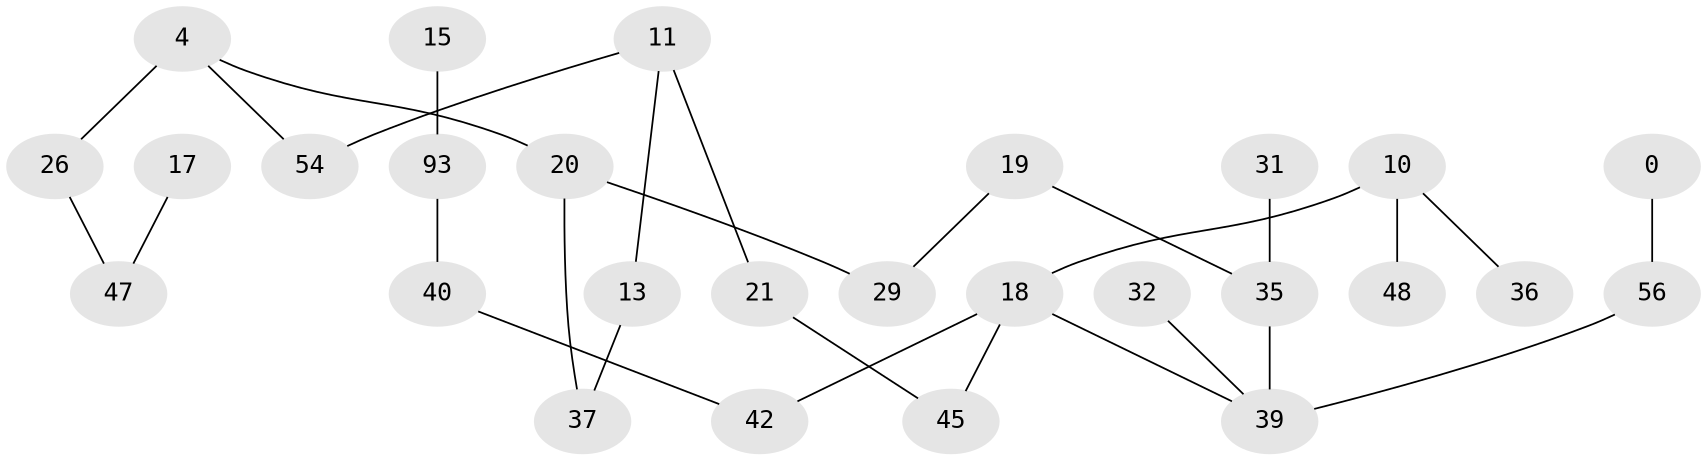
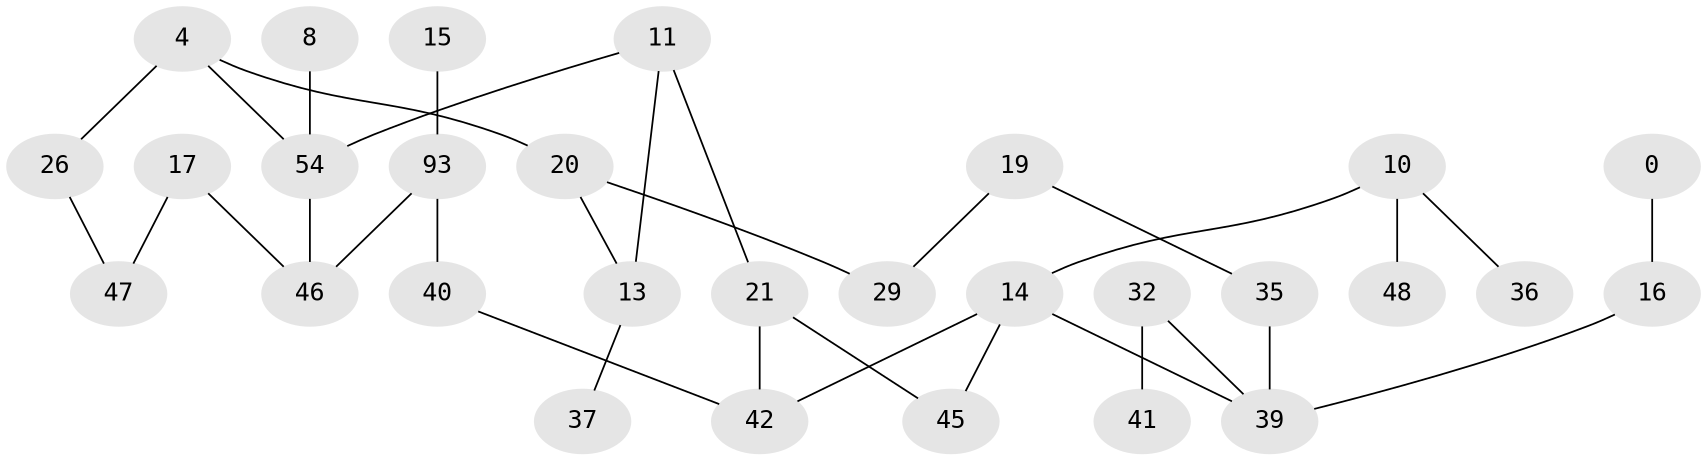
none -> (310, 39)
(1270, 166) -> none
none -> (310, 294)
(566, 294) -> (599, 230)
(1015, 294) -> (1015, 294)
(1652, 294) -> (1652, 294)
none -> (760, 358)
none -> (1142, 421)
